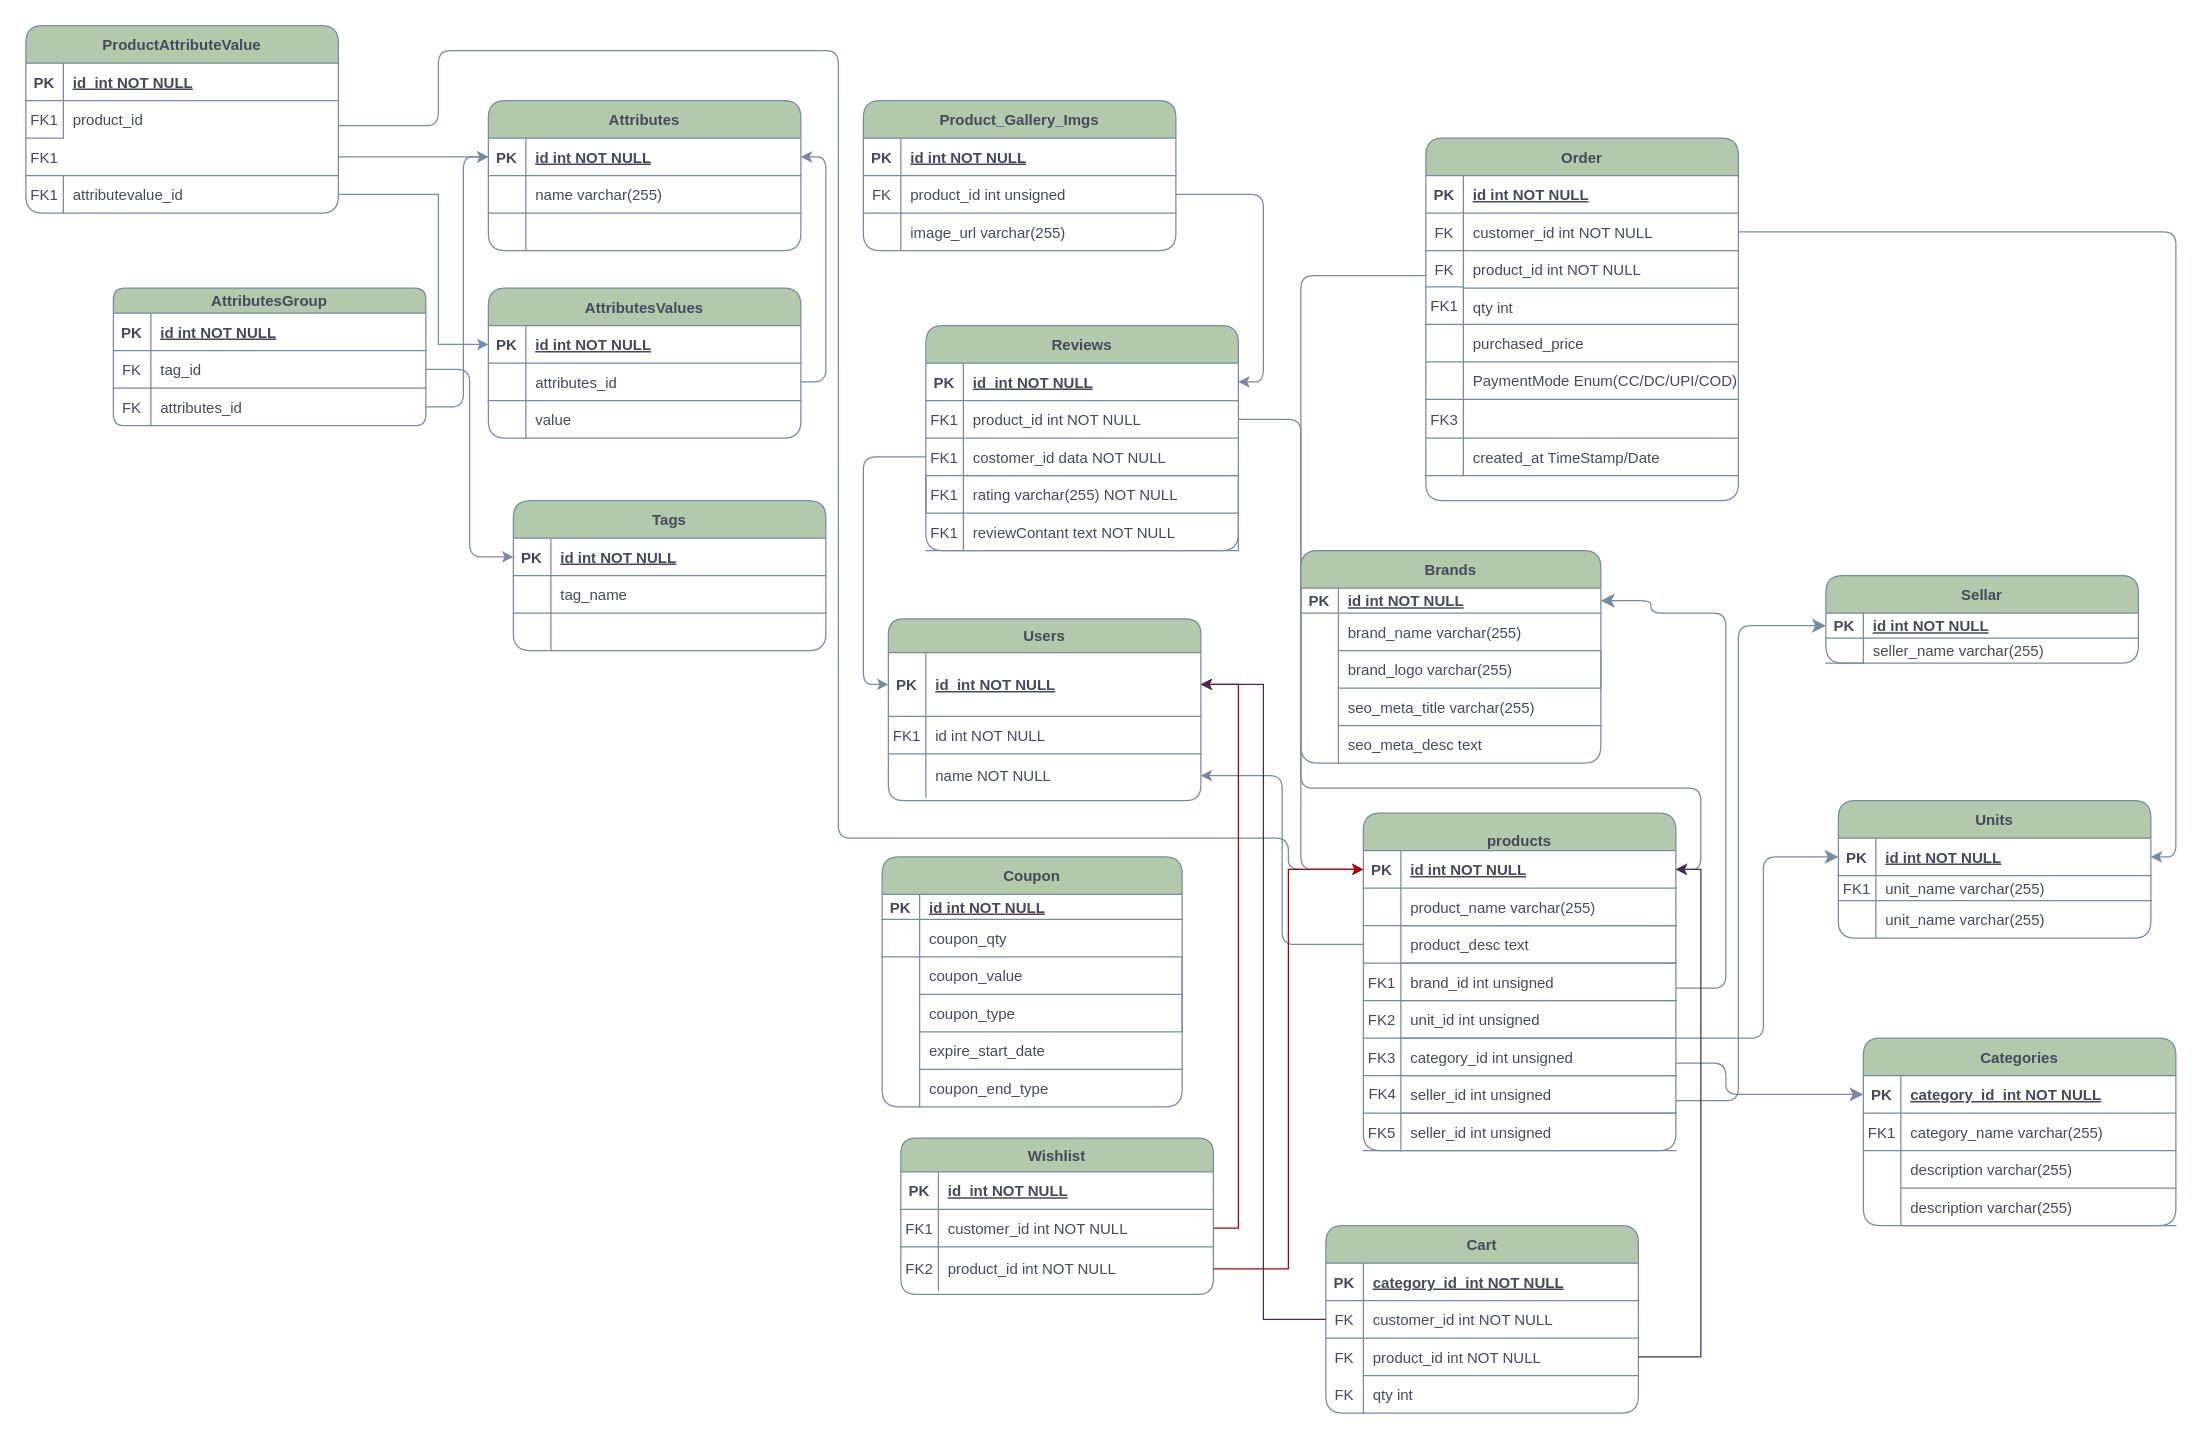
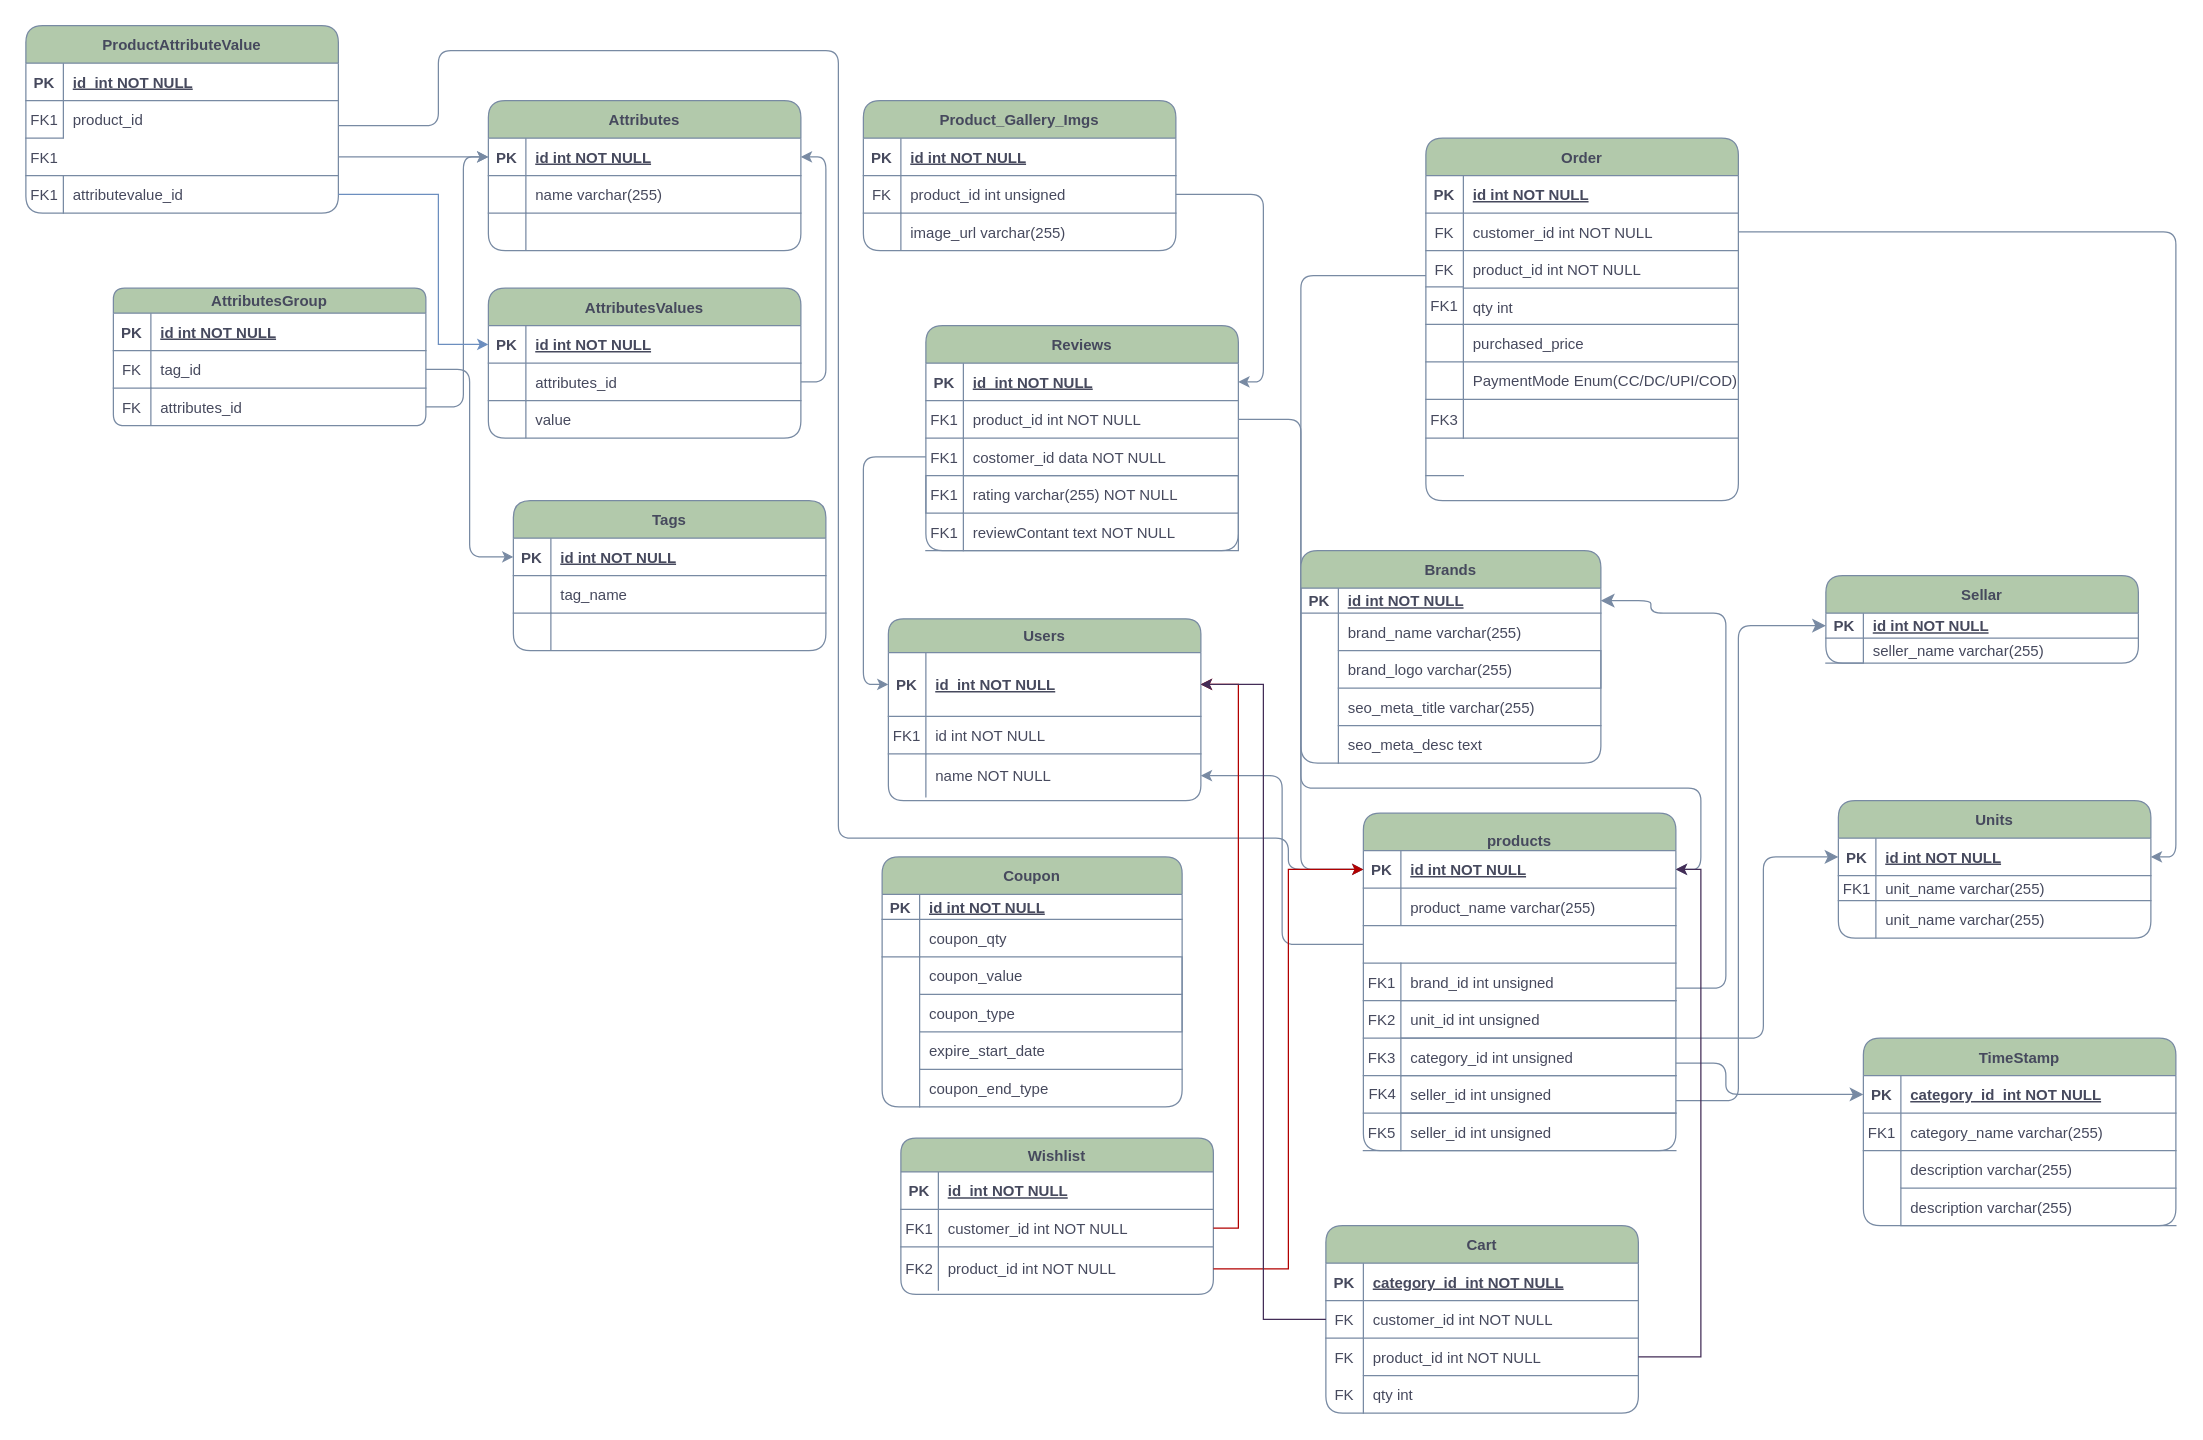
(1601, 457) -> none
(1538, 944) -> none
(2019, 1058) -> (2019, 1058)
